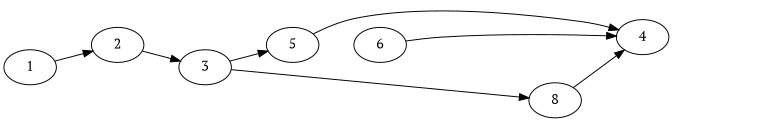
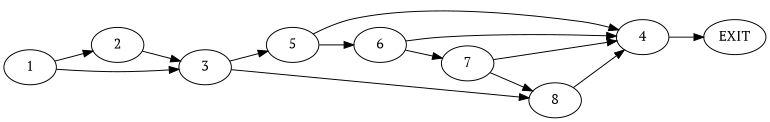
none -> (735, 37)
none -> (332, 45)
none -> (468, 63)
none -> (113, 72)
